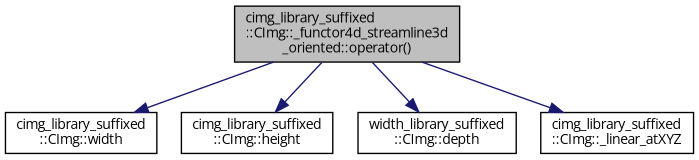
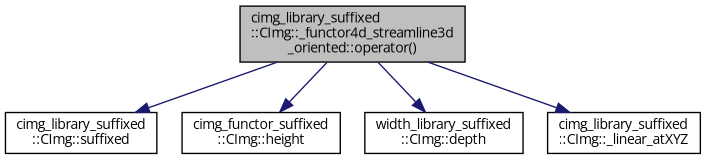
(81, 133) -> (81, 133)
(257, 133) -> (261, 133)
